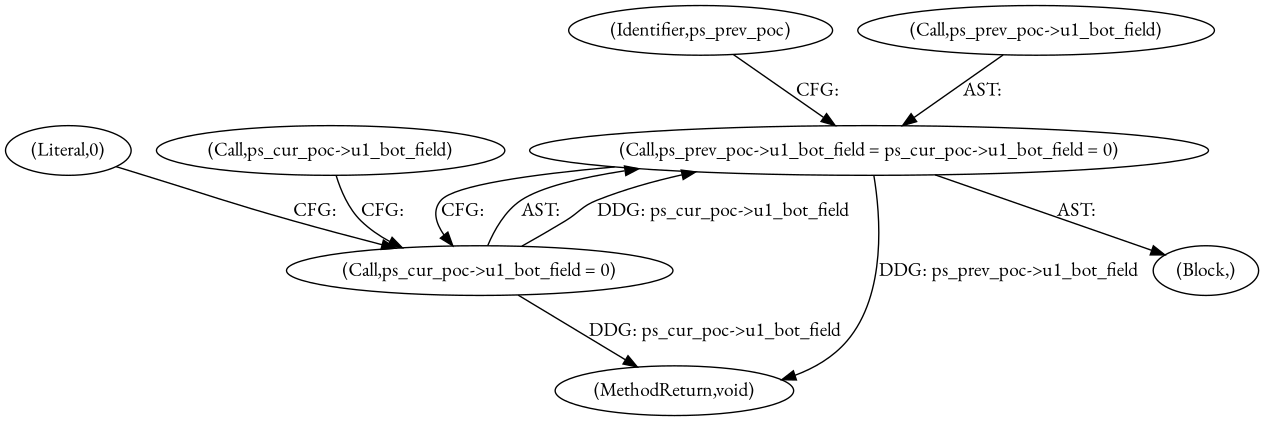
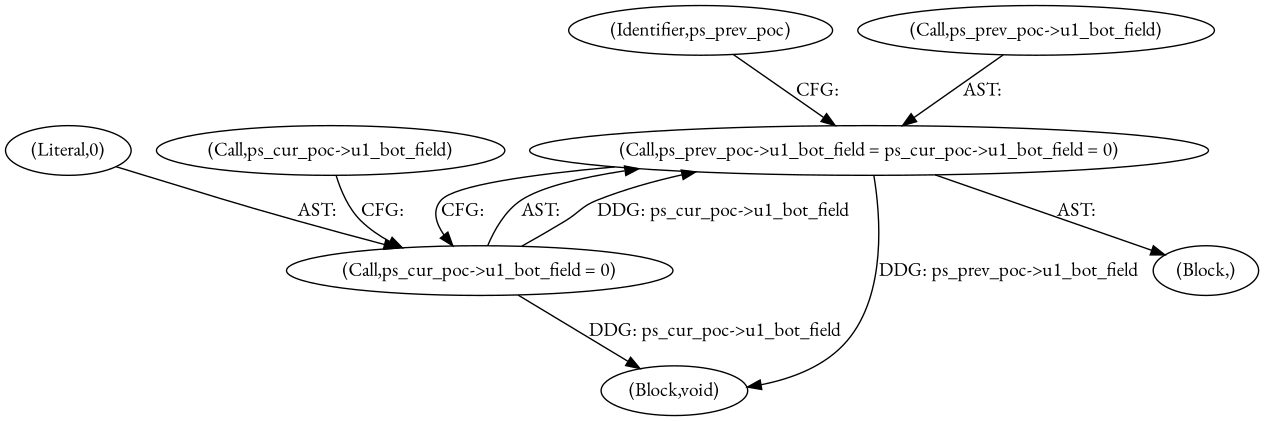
(318, 211) -> (320, 211)
(674, 391) -> (674, 391)
